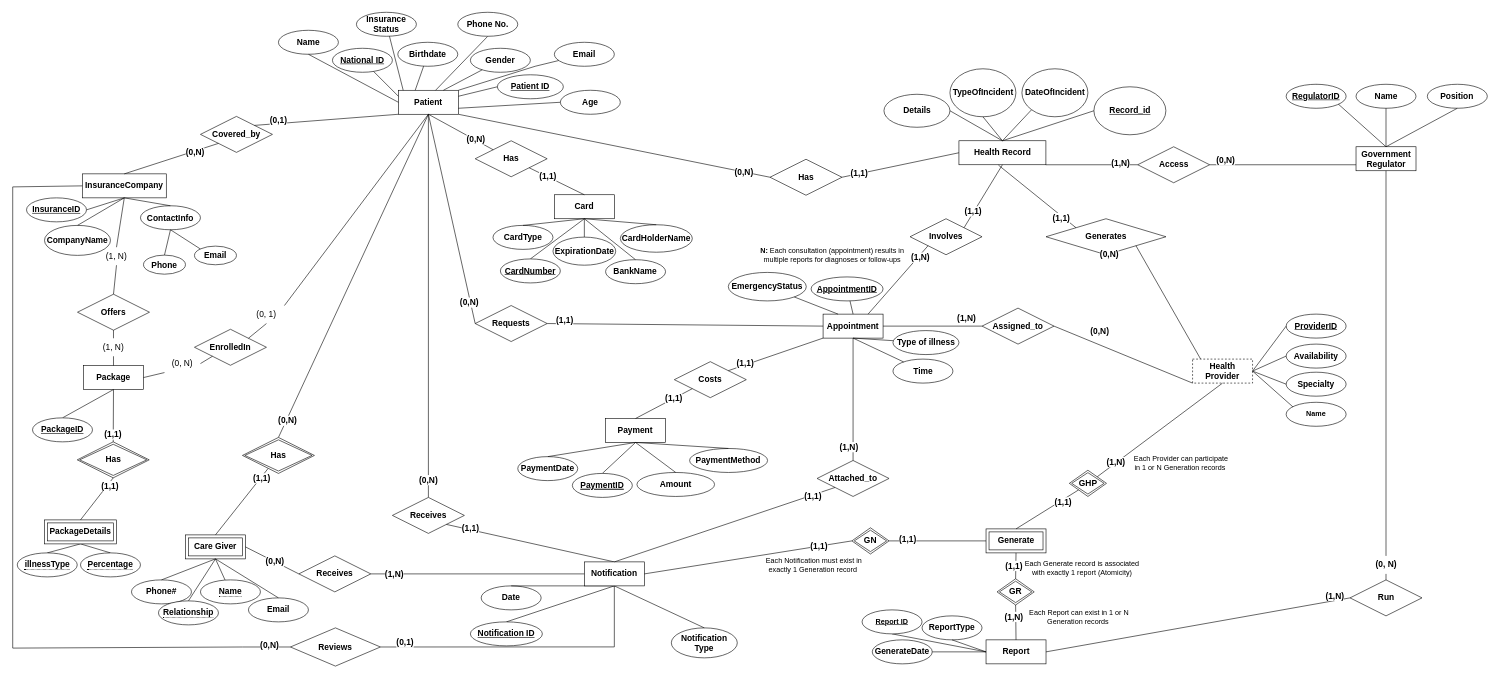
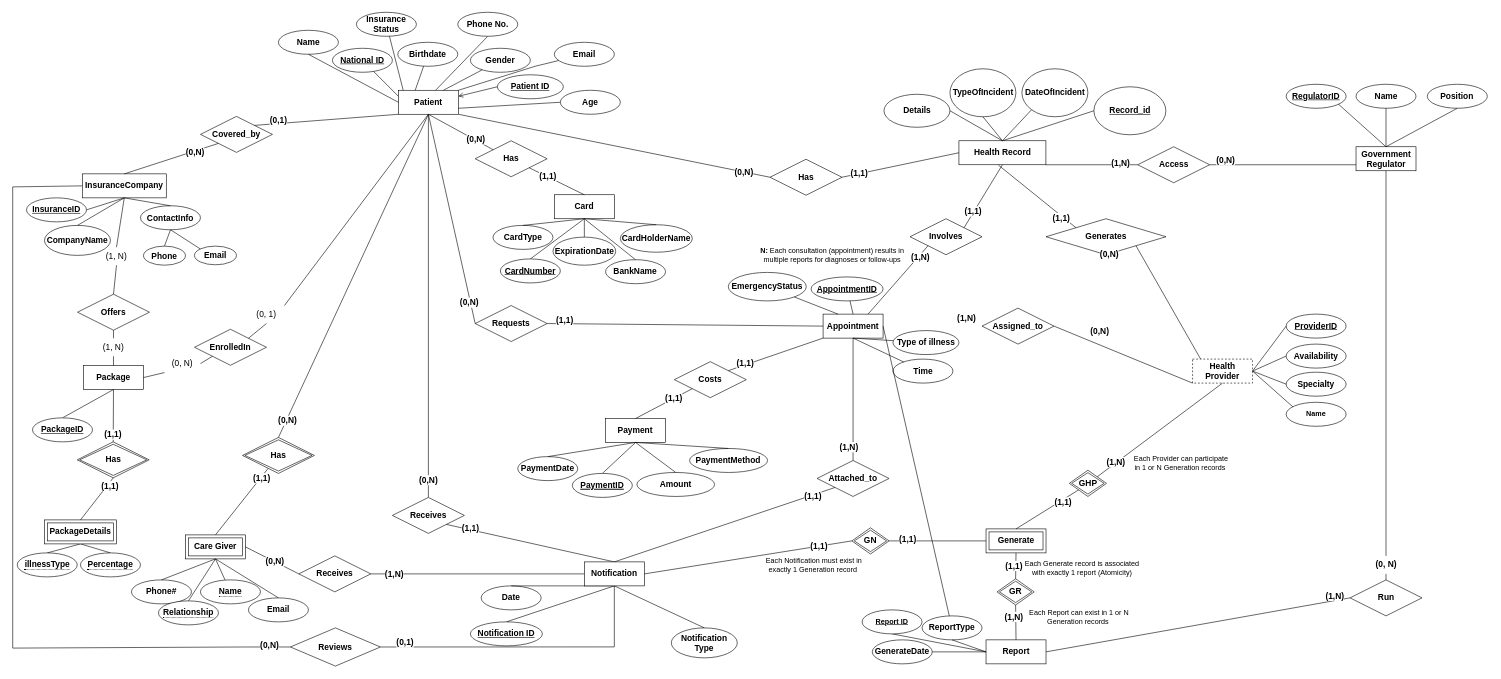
(461, 96) -> (462, 95)
(164, 265) -> (164, 256)
(932, 326) -> (916, 471)
